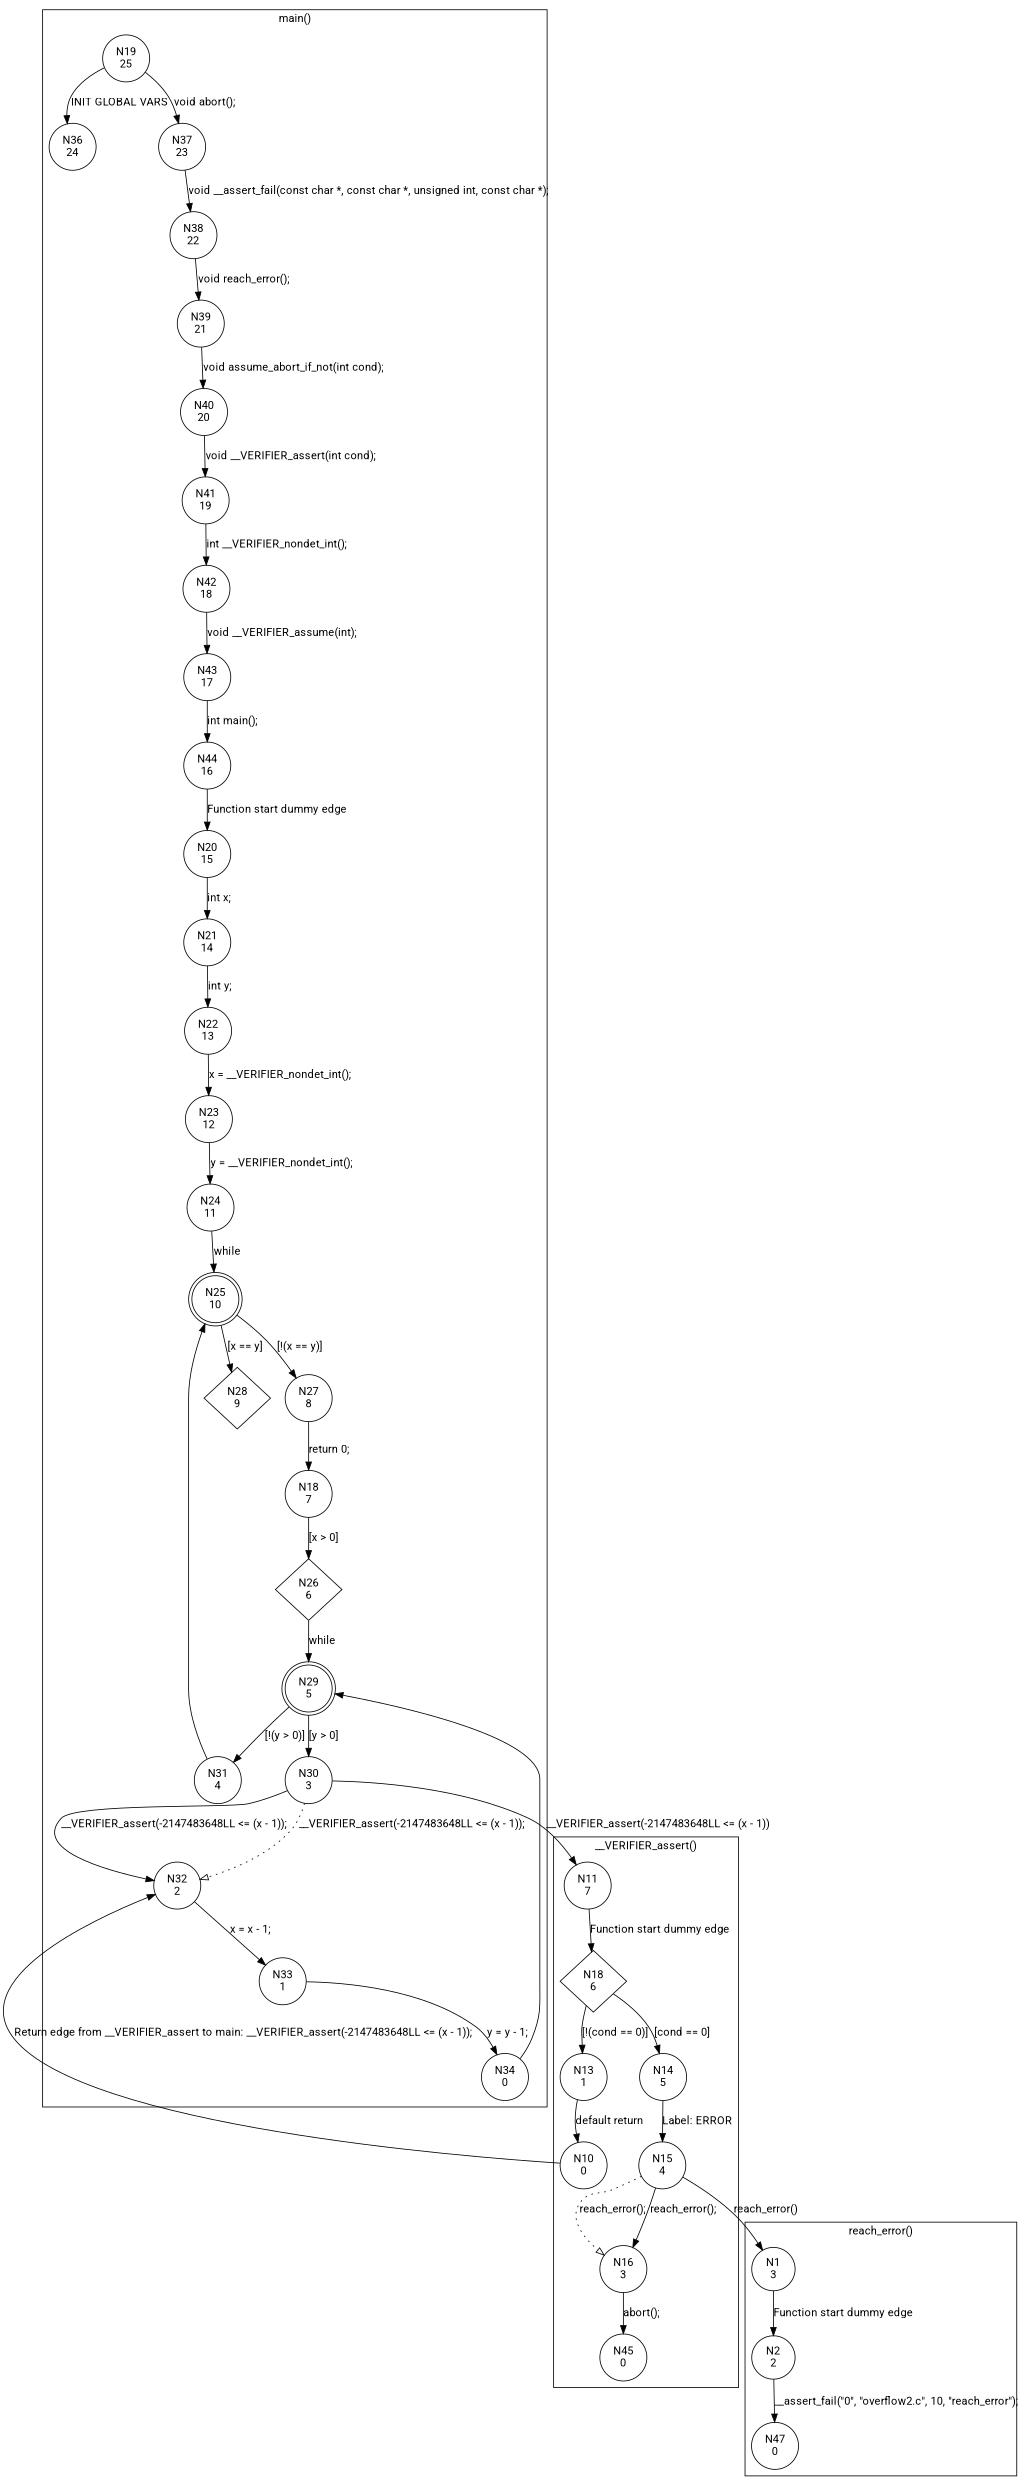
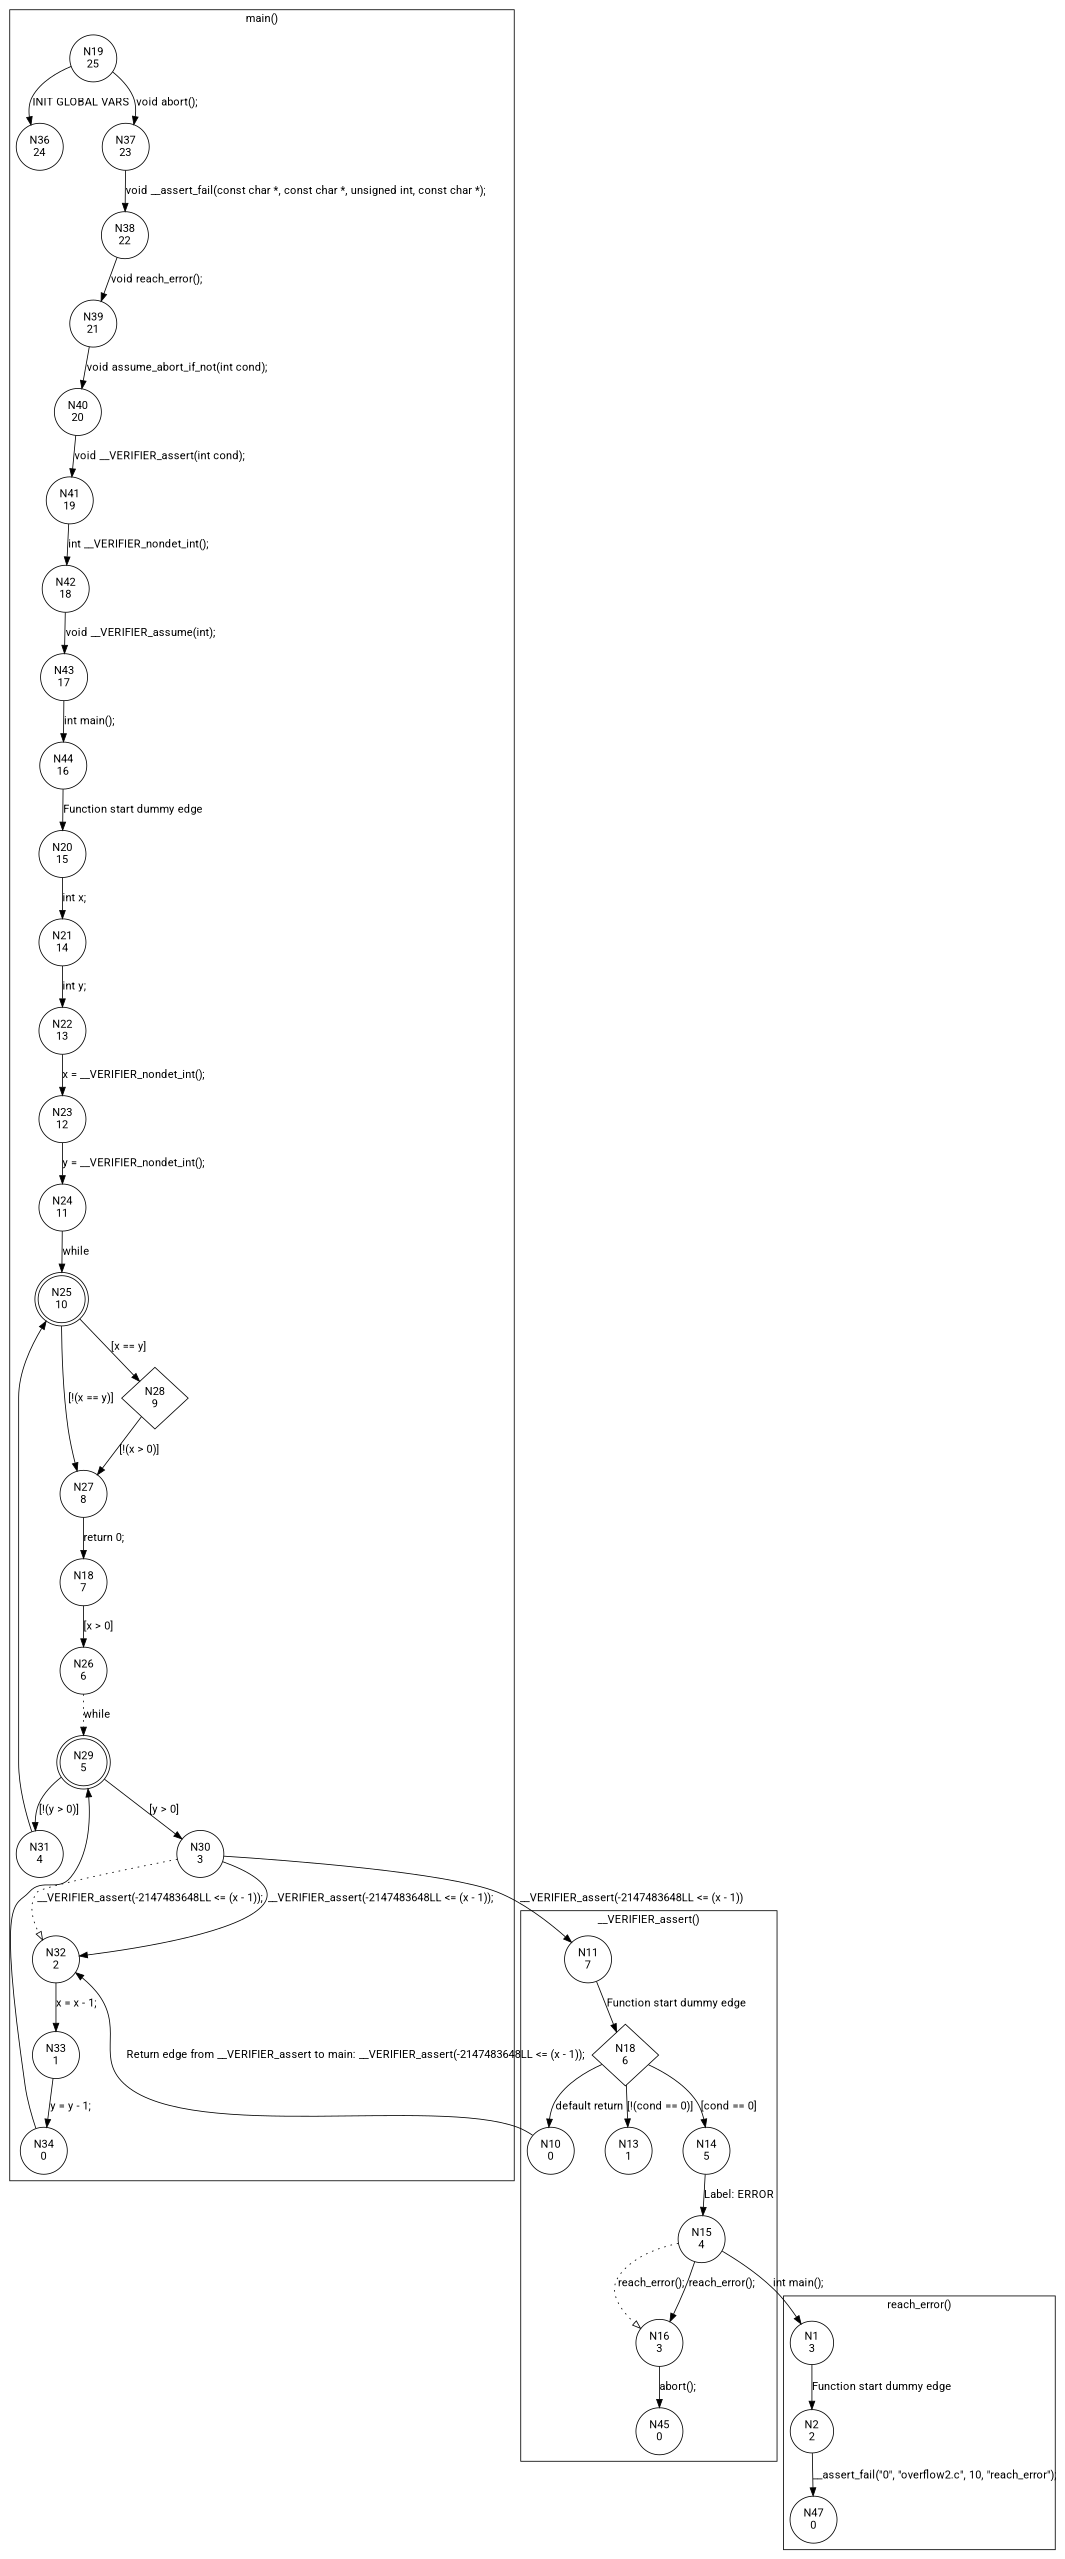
none -> (122, 1442)
(309, 1590) -> (84, 1671)
(309, 1637) -> (84, 1711)
(575, 2117) -> (568, 2085)
(766, 2210) -> (799, 2283)
